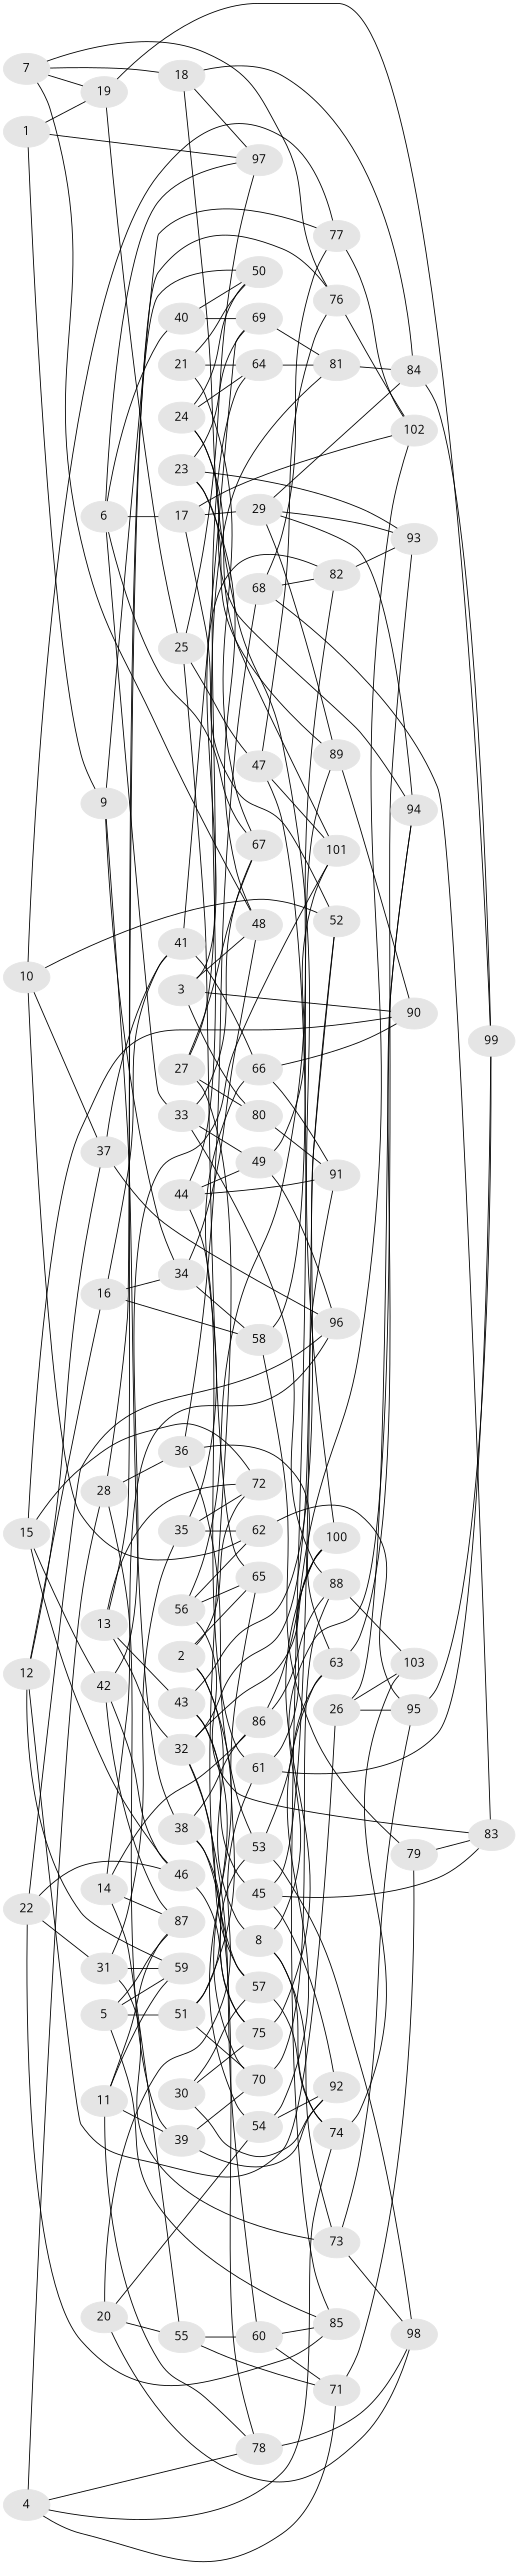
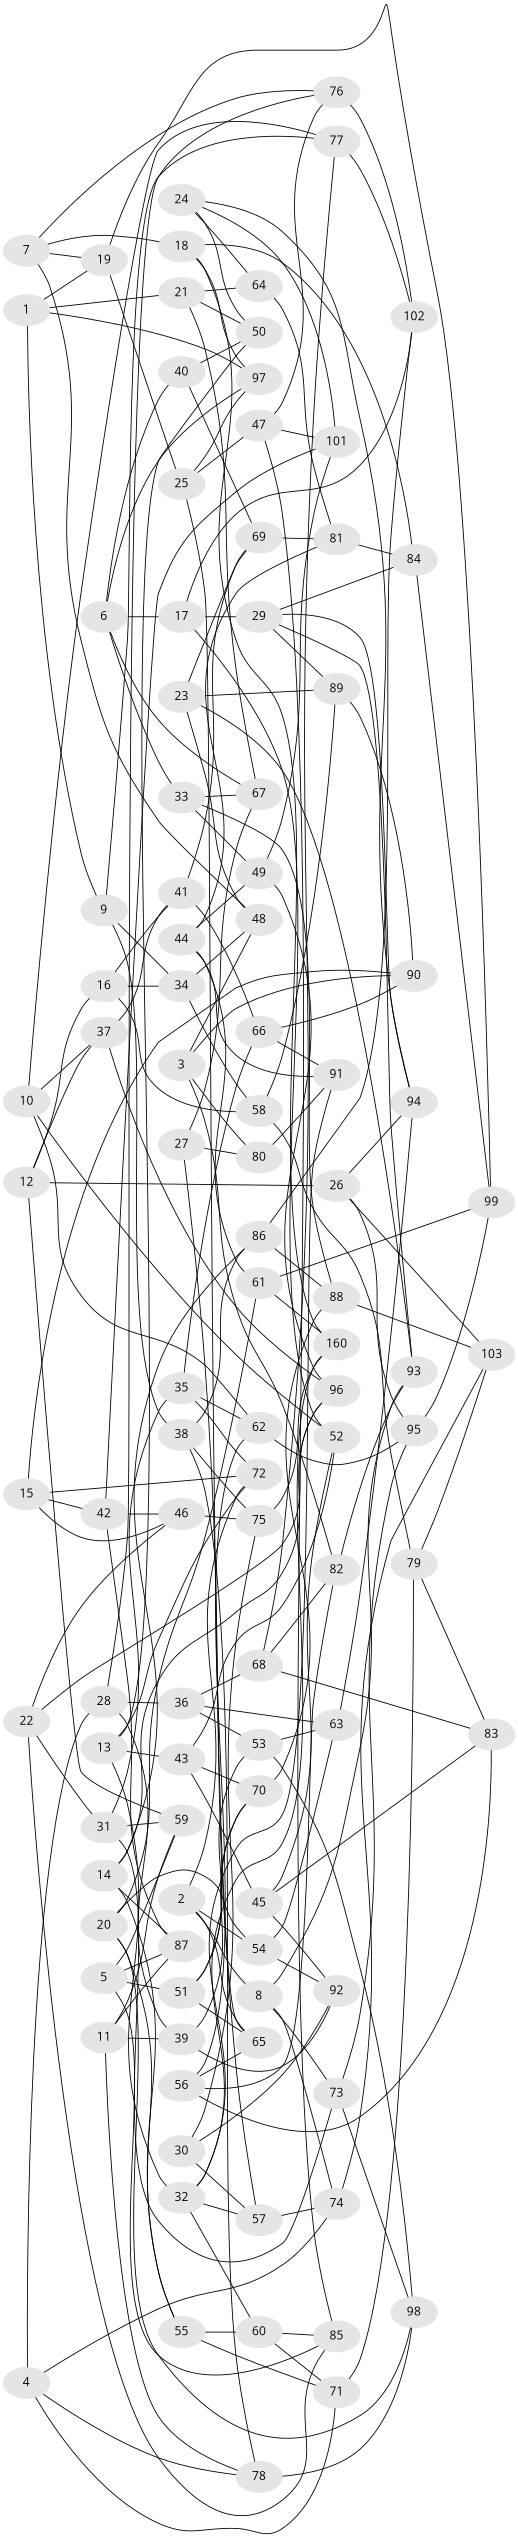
none -> (104, 302)
(213, 716) -> none
none -> (456, 1460)
(337, 1538) -> (337, 1344)
